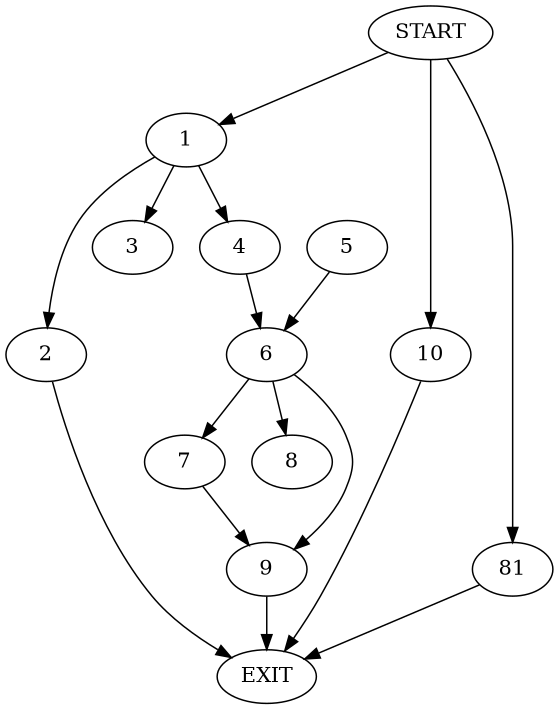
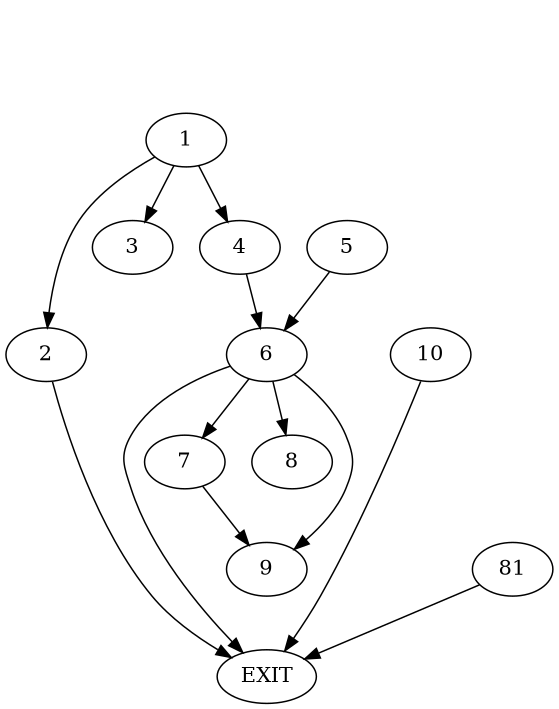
(431, 33) -> none
(267, 616) -> (132, 492)
